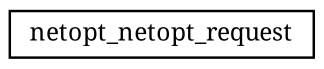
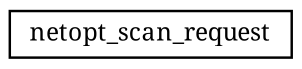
(162, 34) -> (151, 34)
